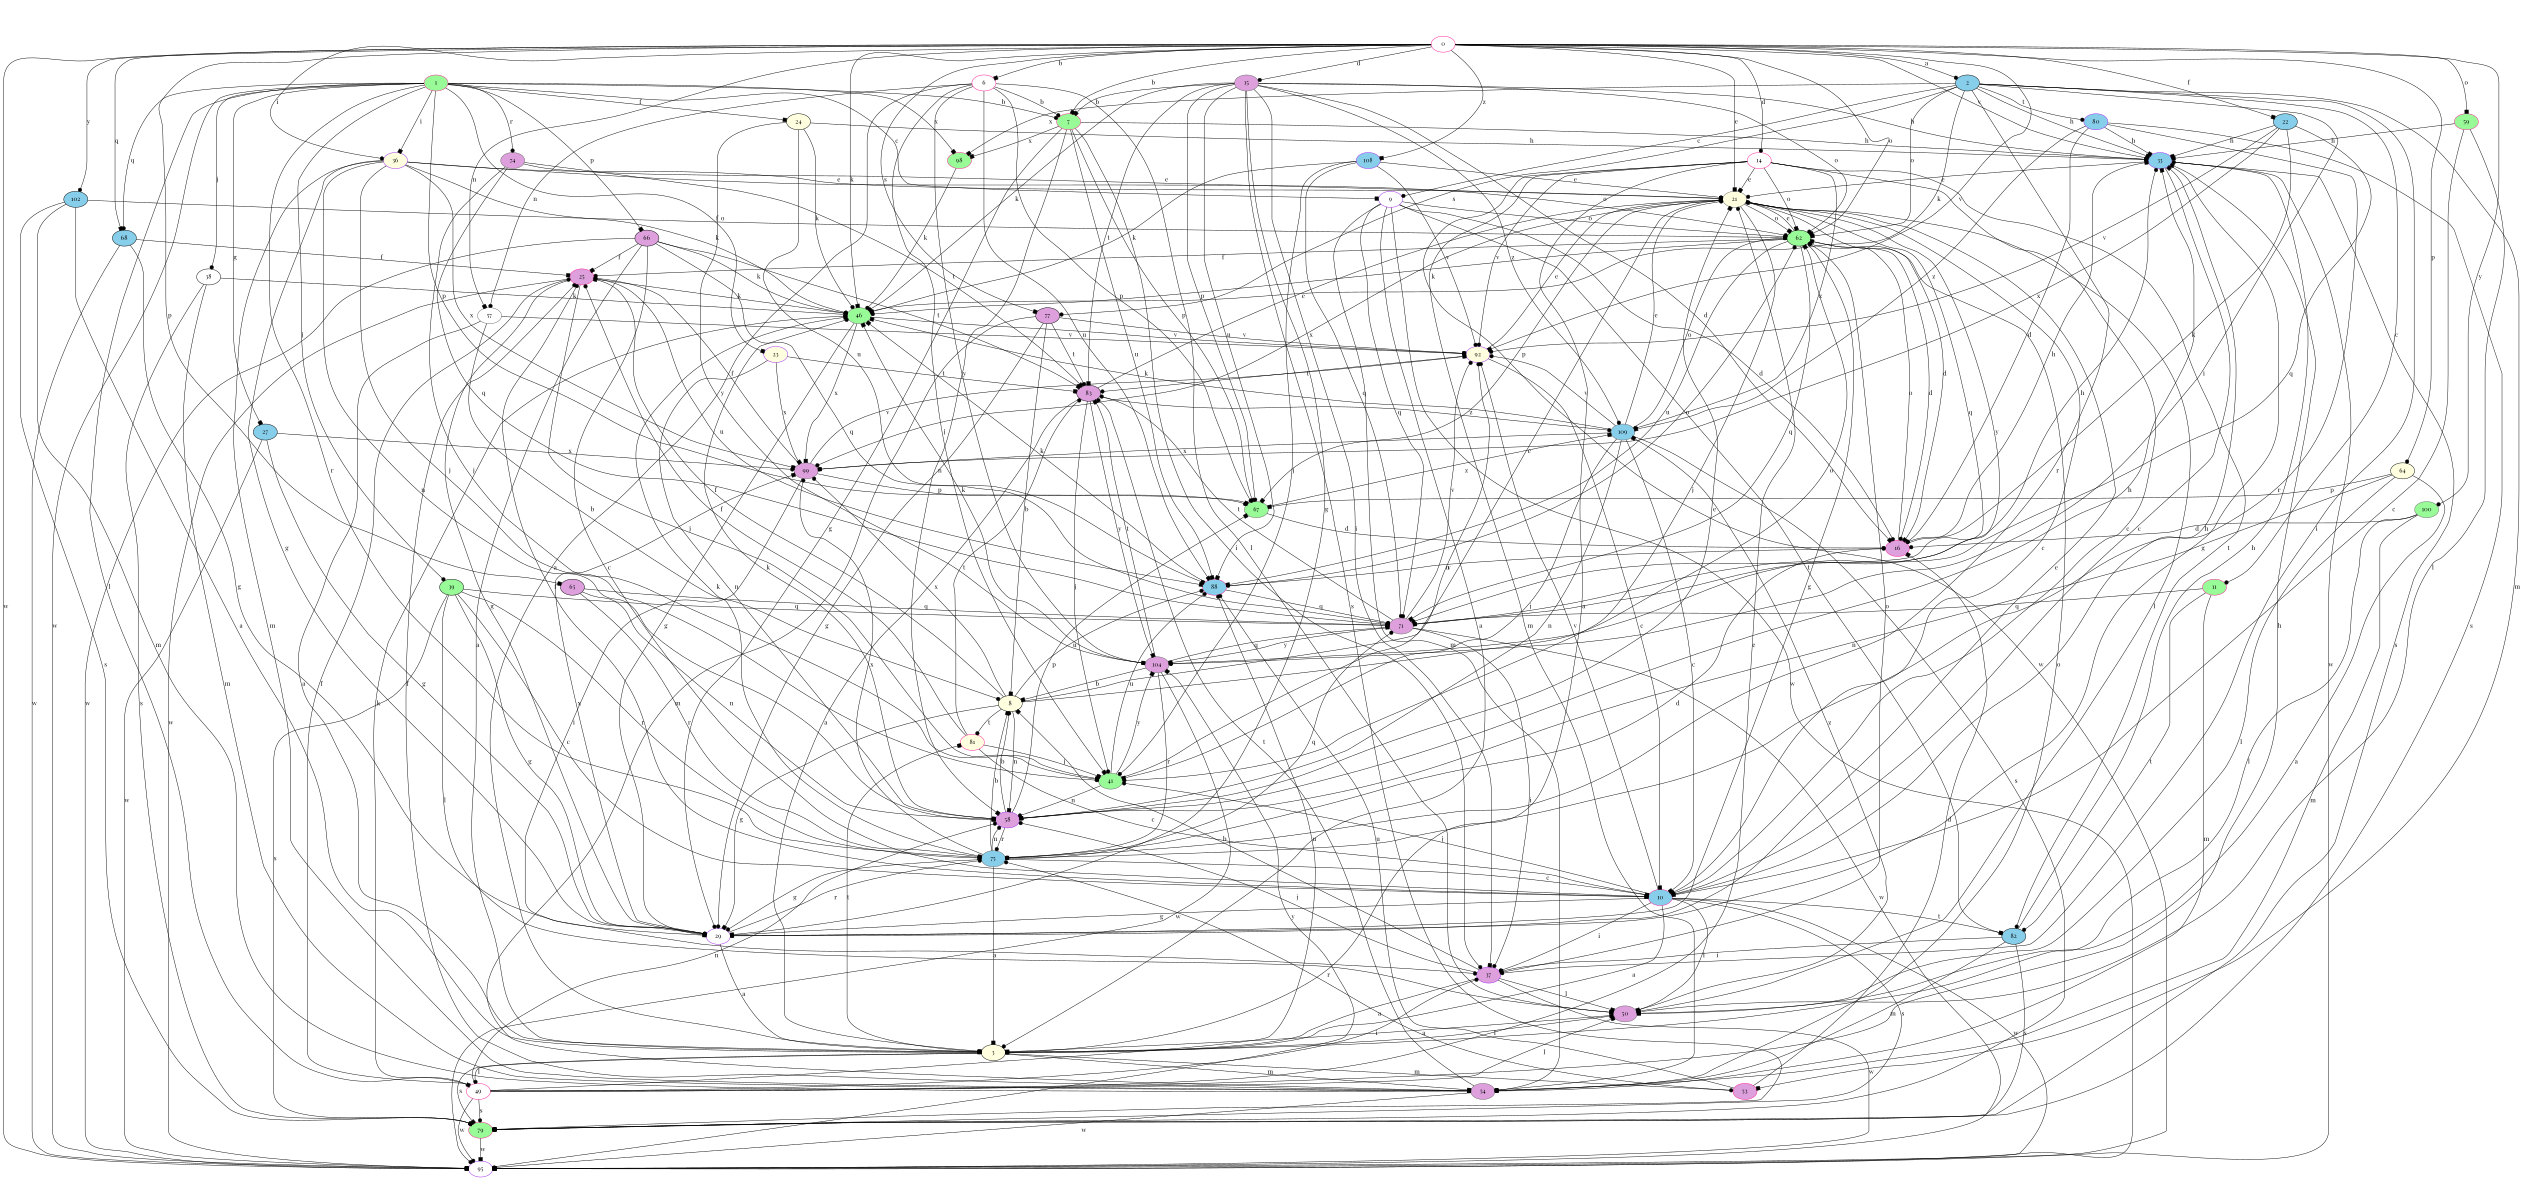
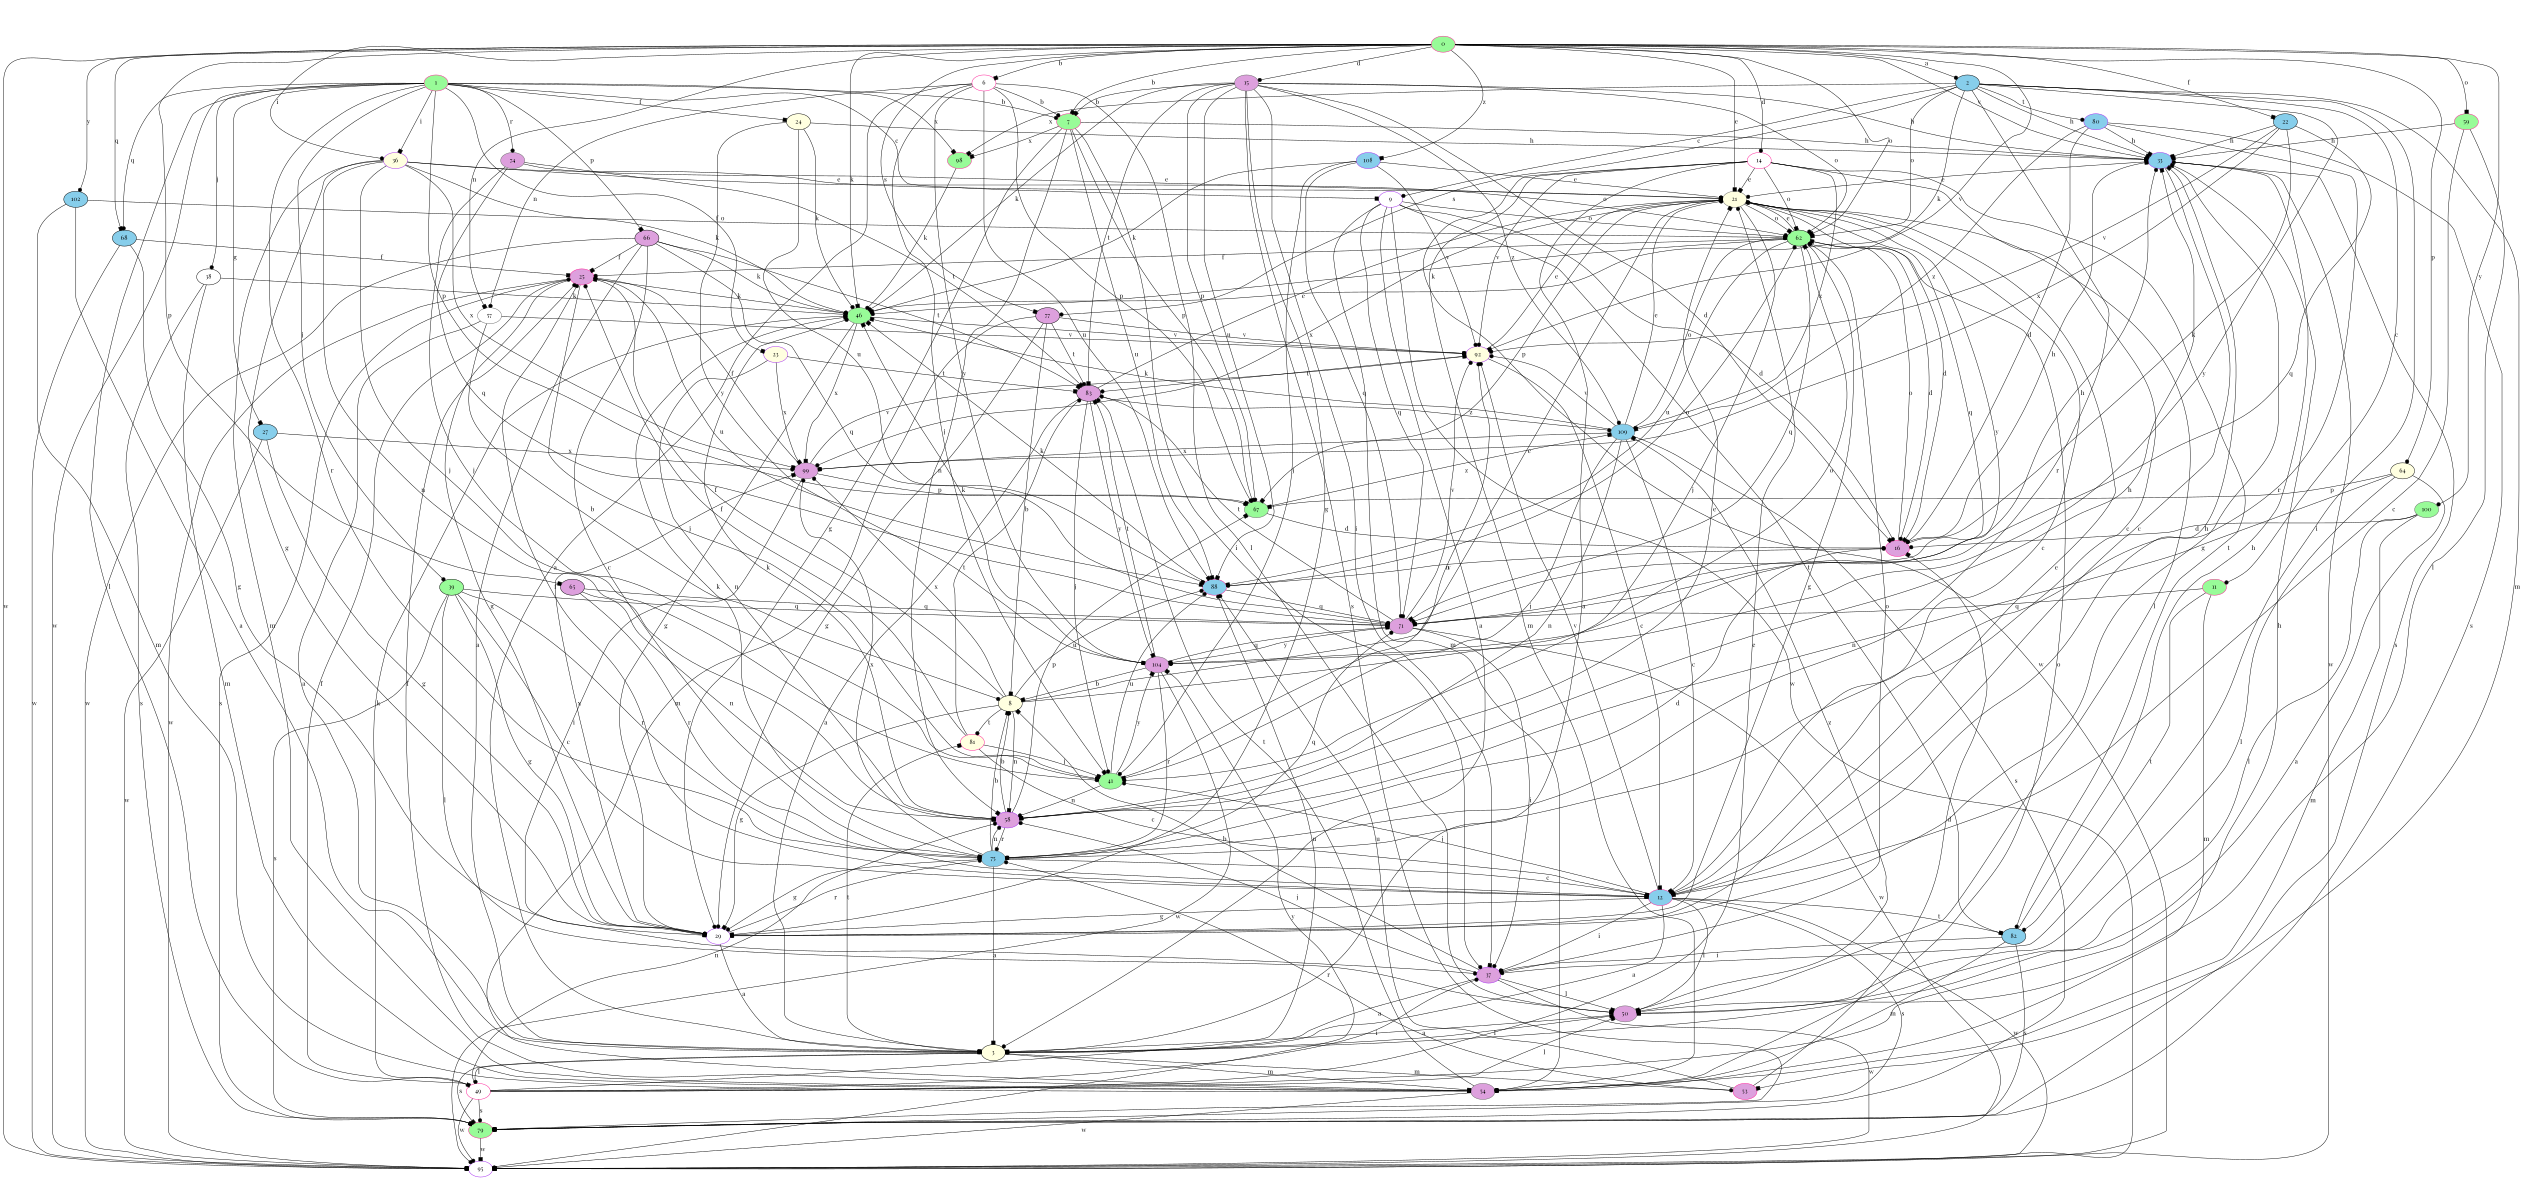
(1443, 44) -> (1443, 44)
(2204, 374) -> (2204, 374)
(106, 776) -> (219, 713)
(1660, 898) -> (1660, 898)
